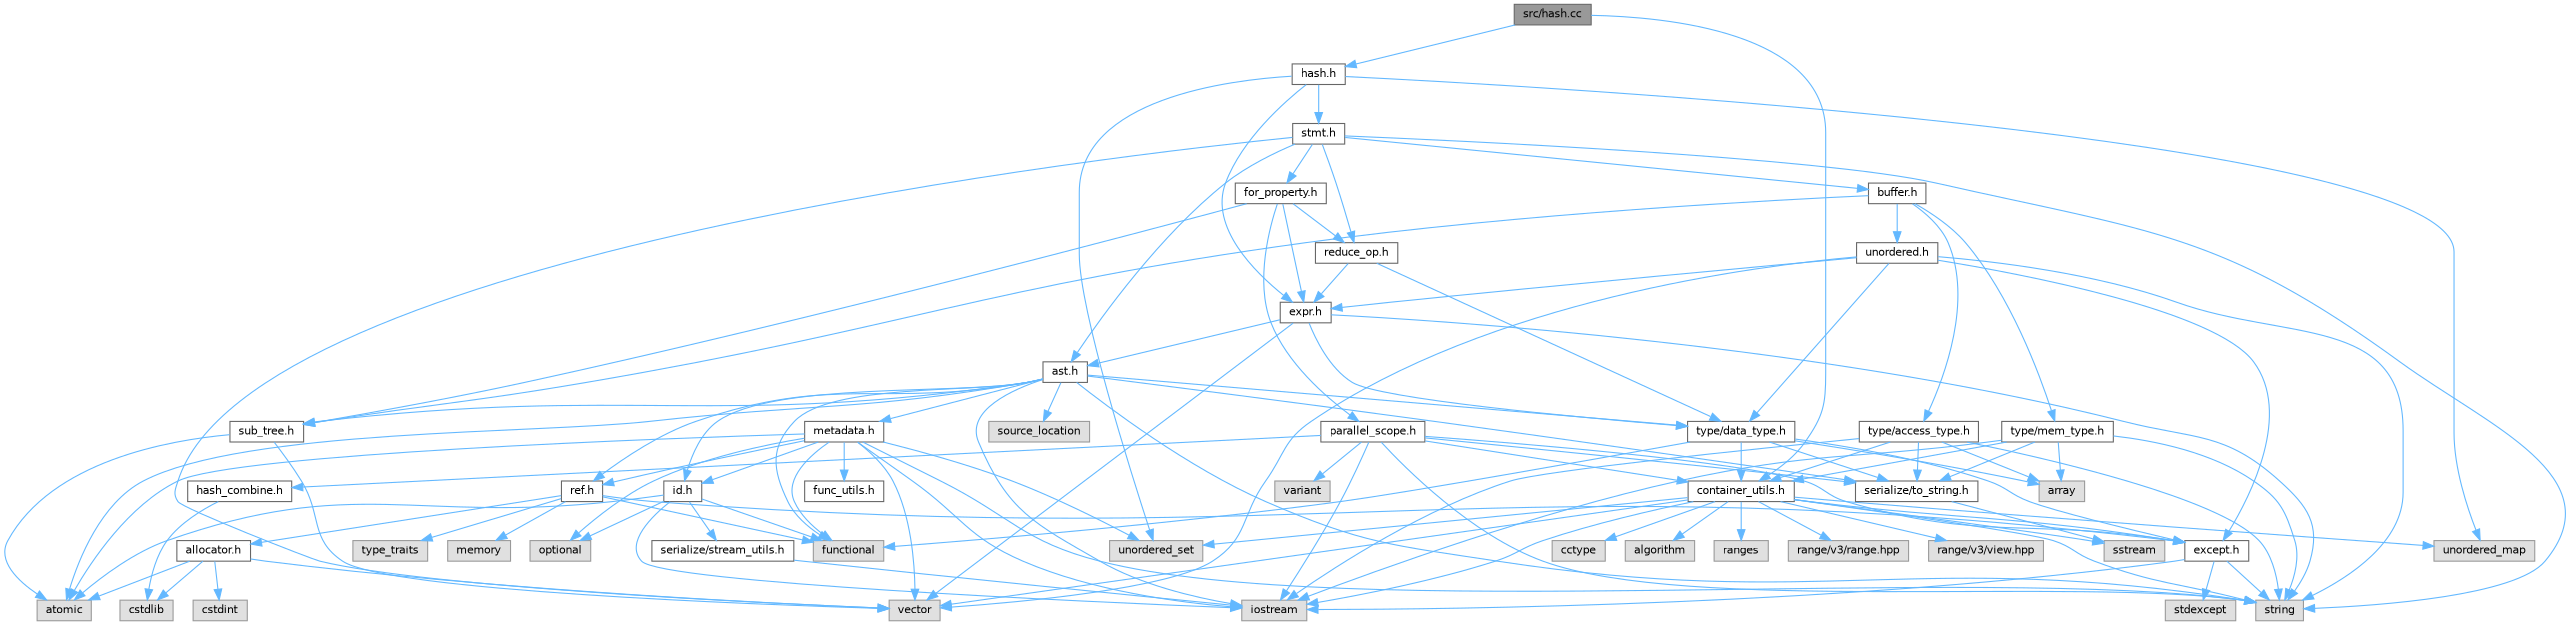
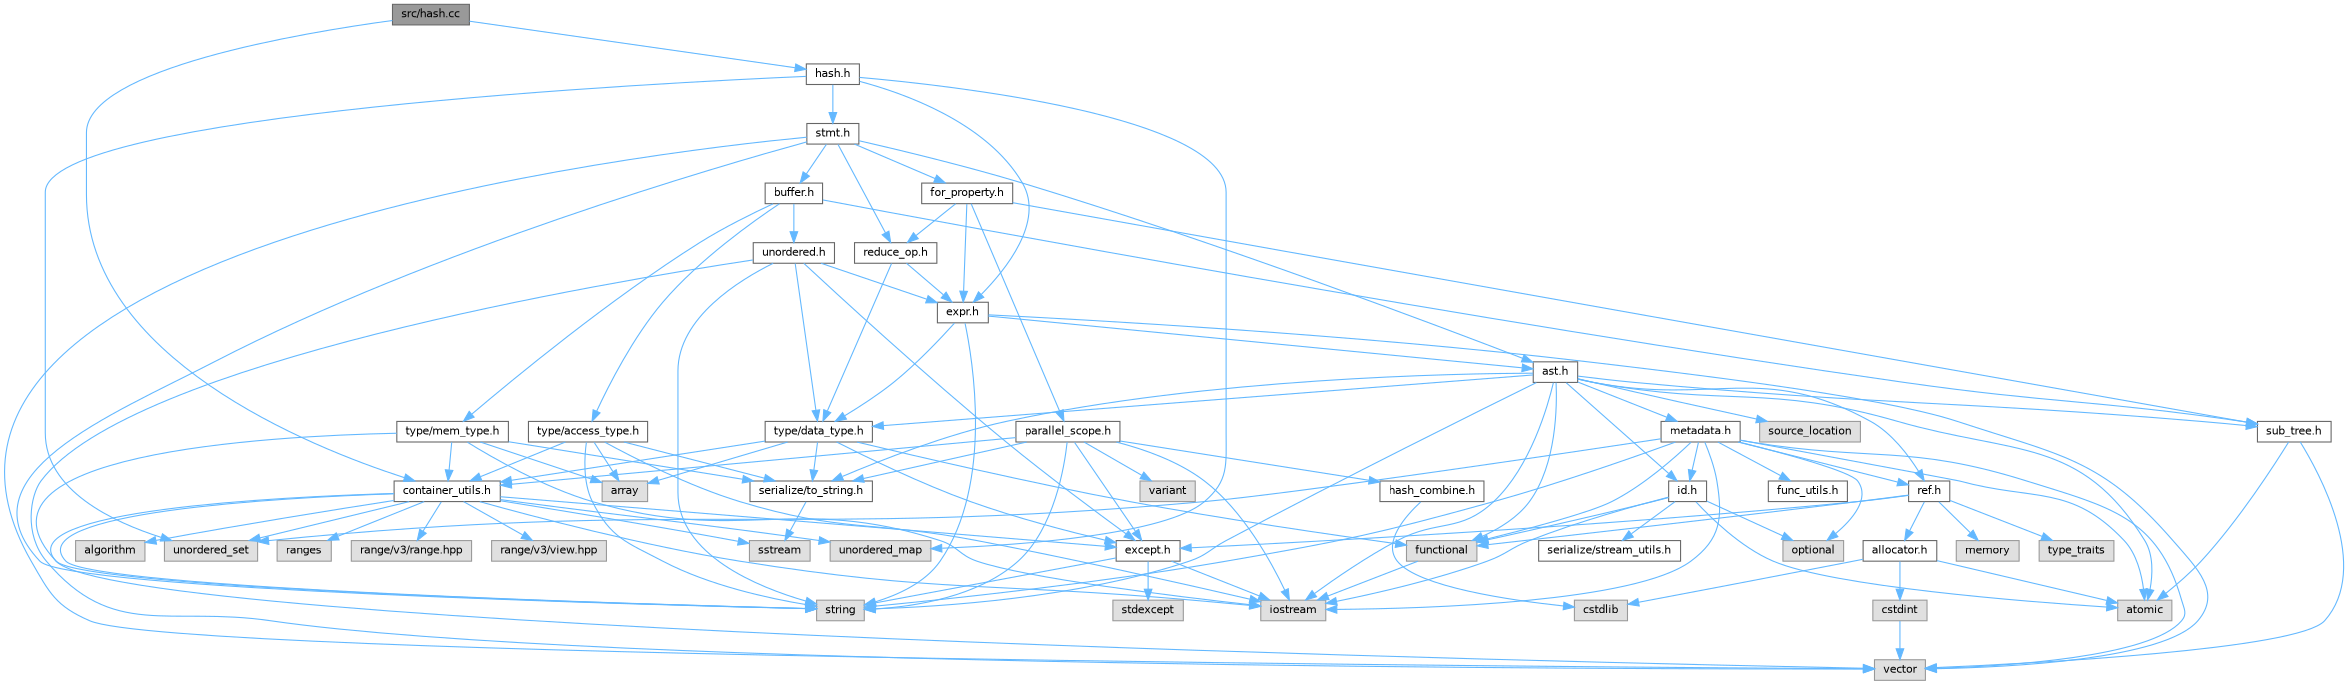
(1579, 551) -> none
(1012, 583) -> (1373, 579)
(564, 590) -> (1900, 635)
